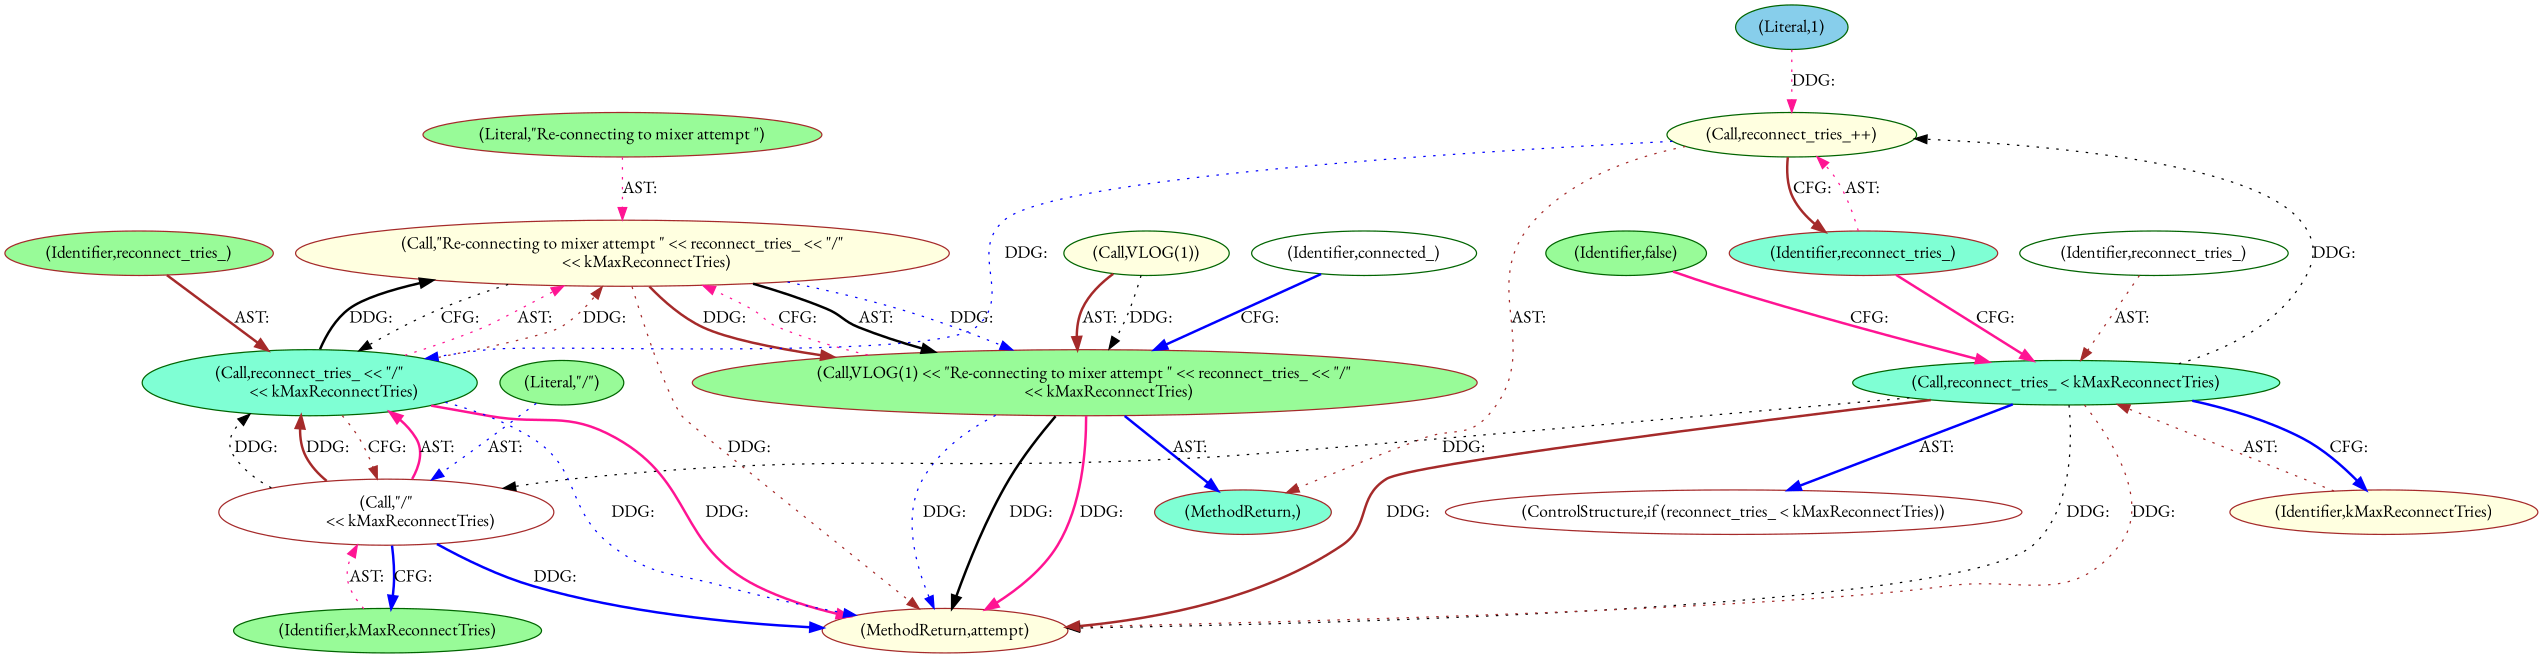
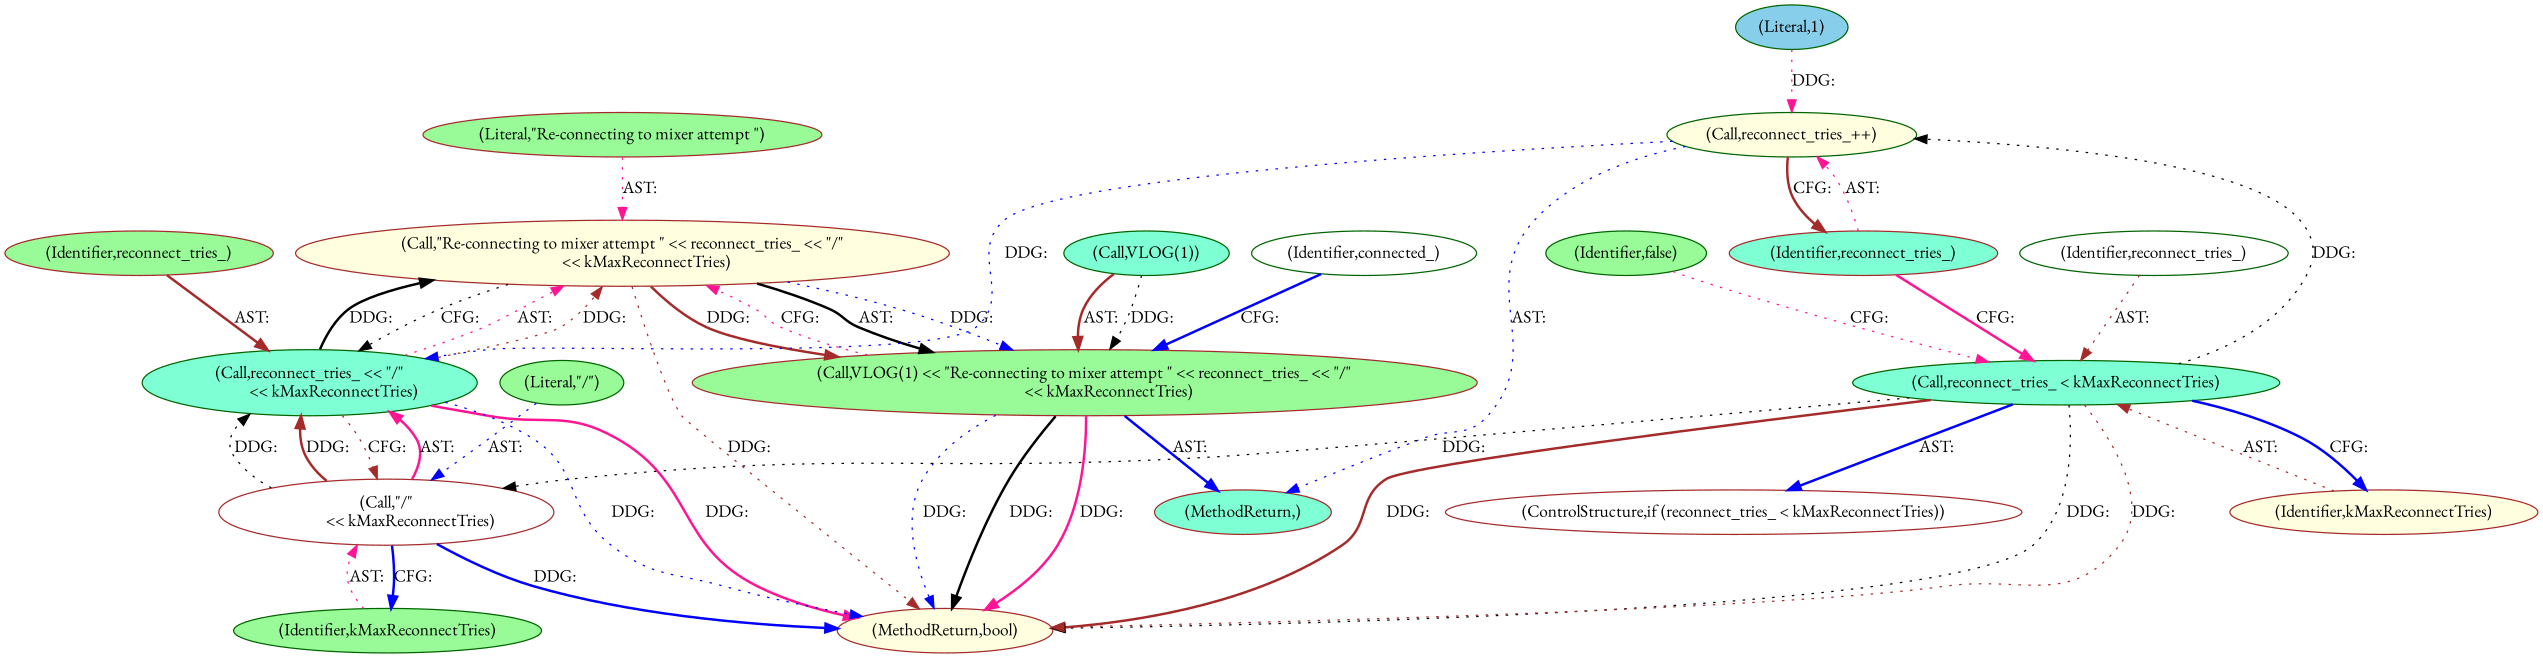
(1147, 253) -> (1147, 253)
(1824, 318) -> (1824, 318)
(1512, 335) -> (1512, 335)
(945, 631) -> (945, 631)
